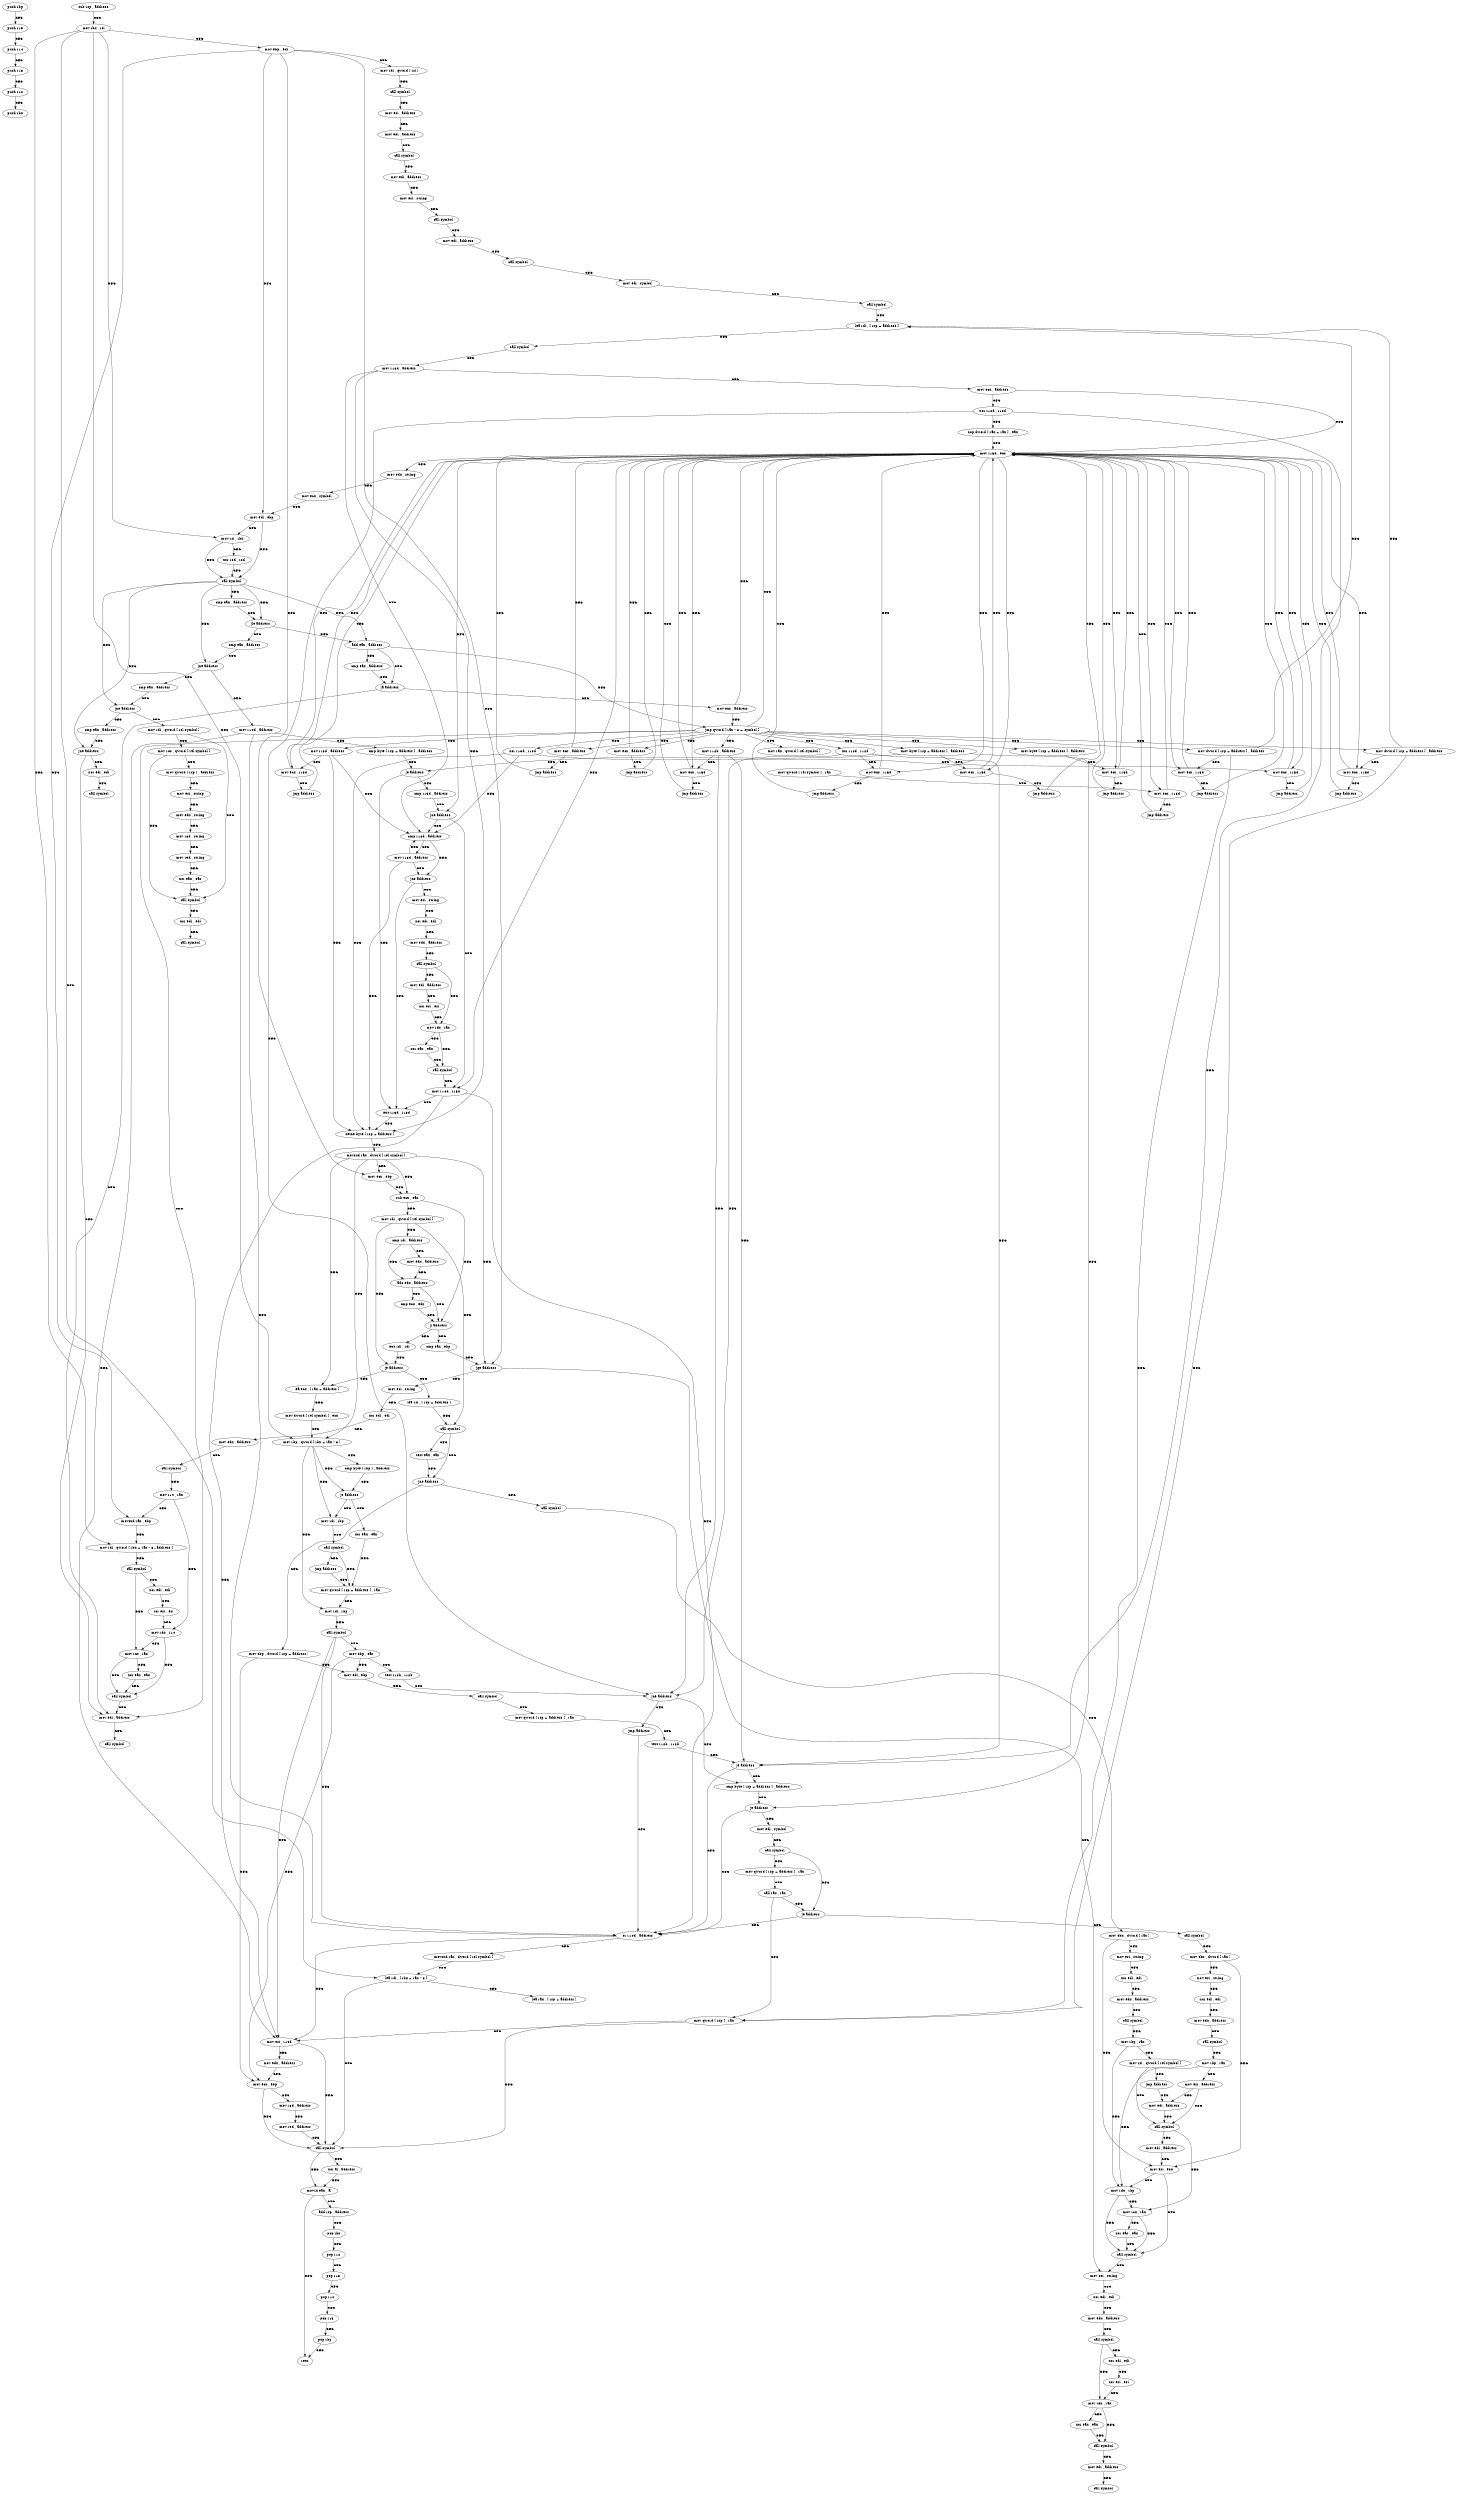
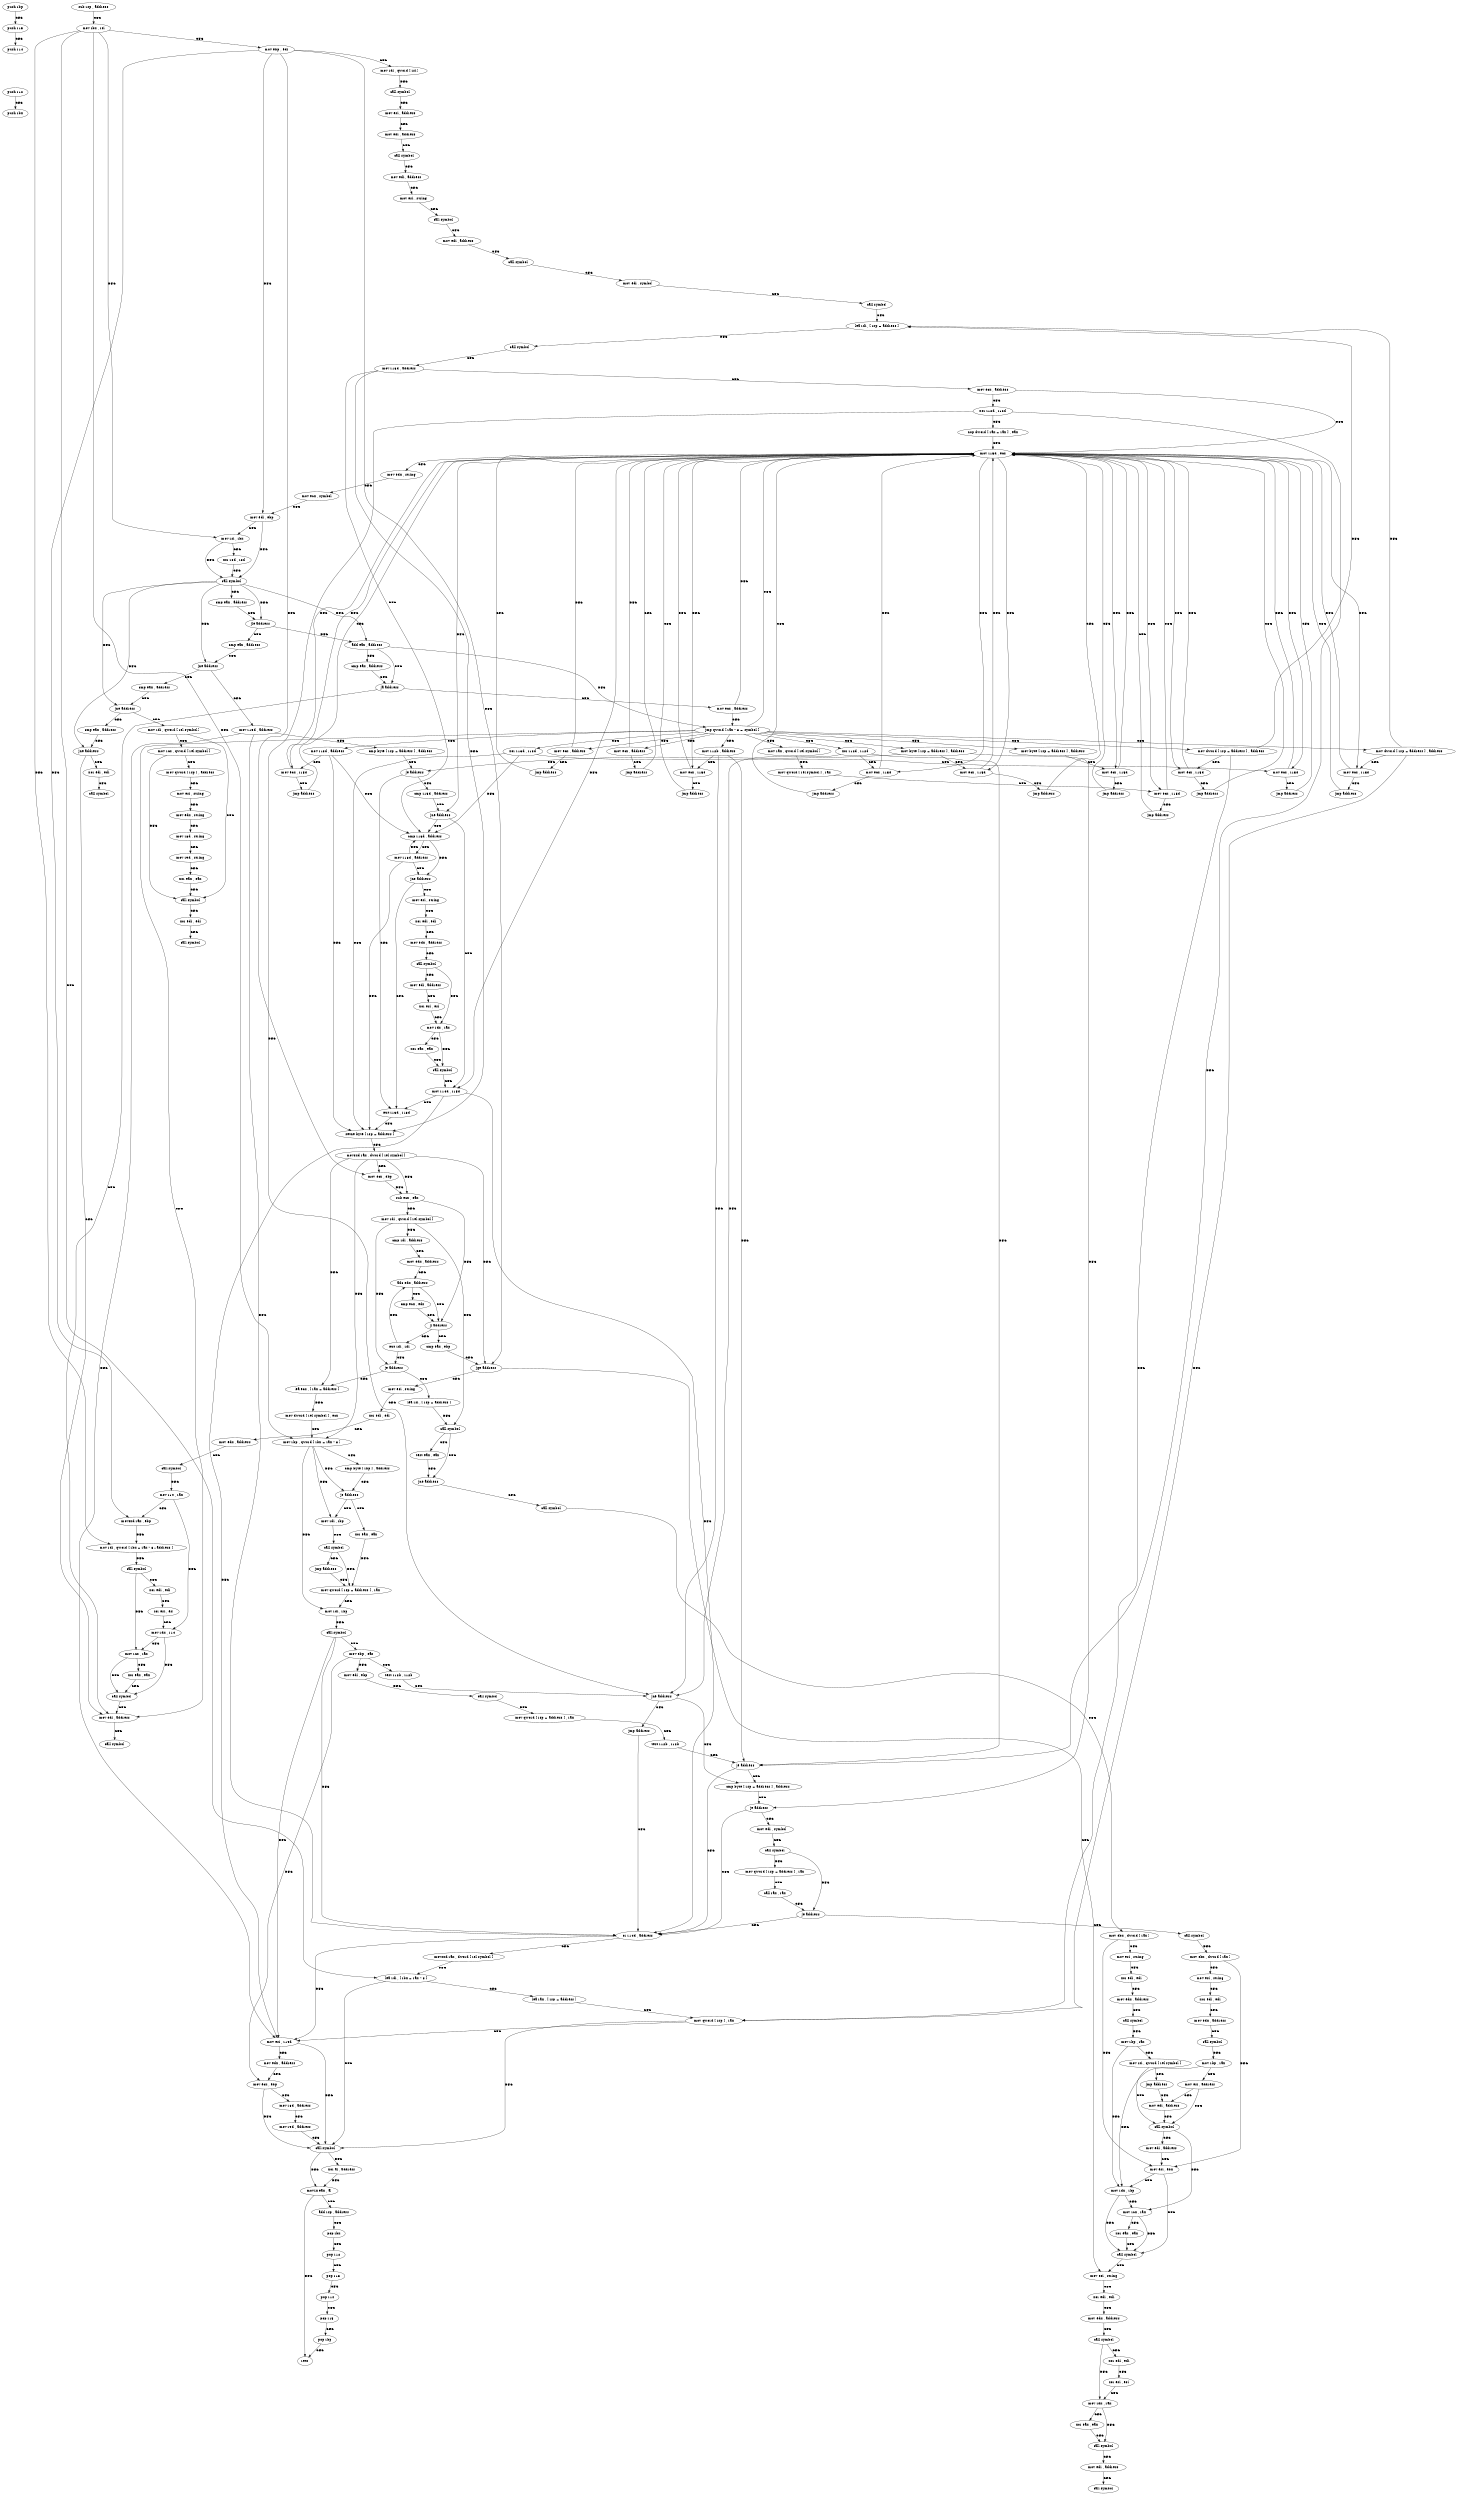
(15, 71) -> none
(768, 592) -> (768, 592)
(256, 730) -> (256, 730)
none -> (799, 761)
(388, 1262) -> (390, 1314)
(279, 1654) -> none
(771, 1969) -> (634, 2010)
